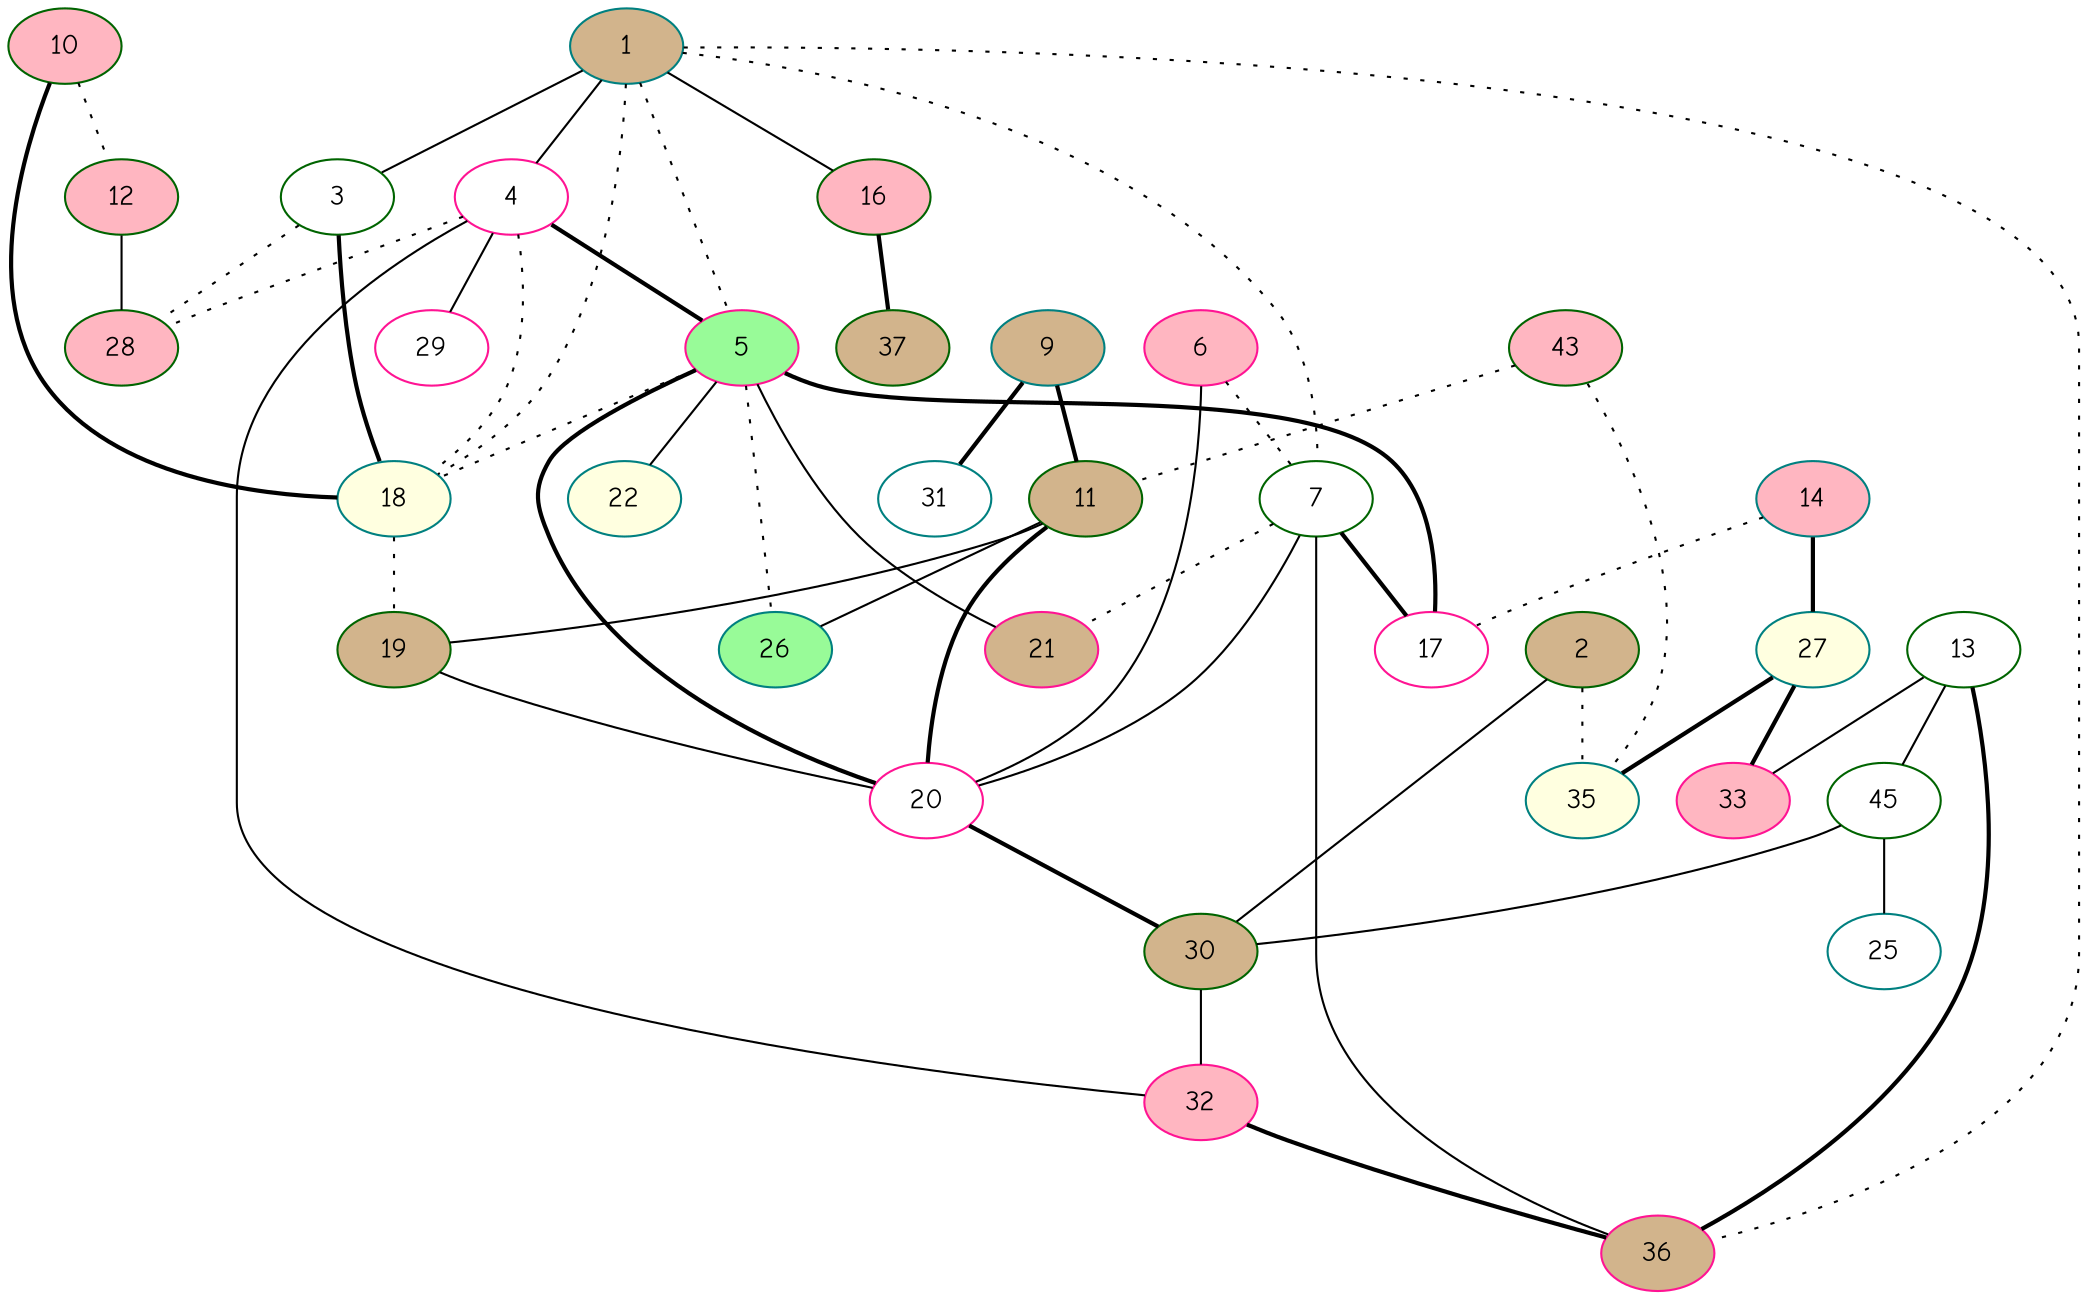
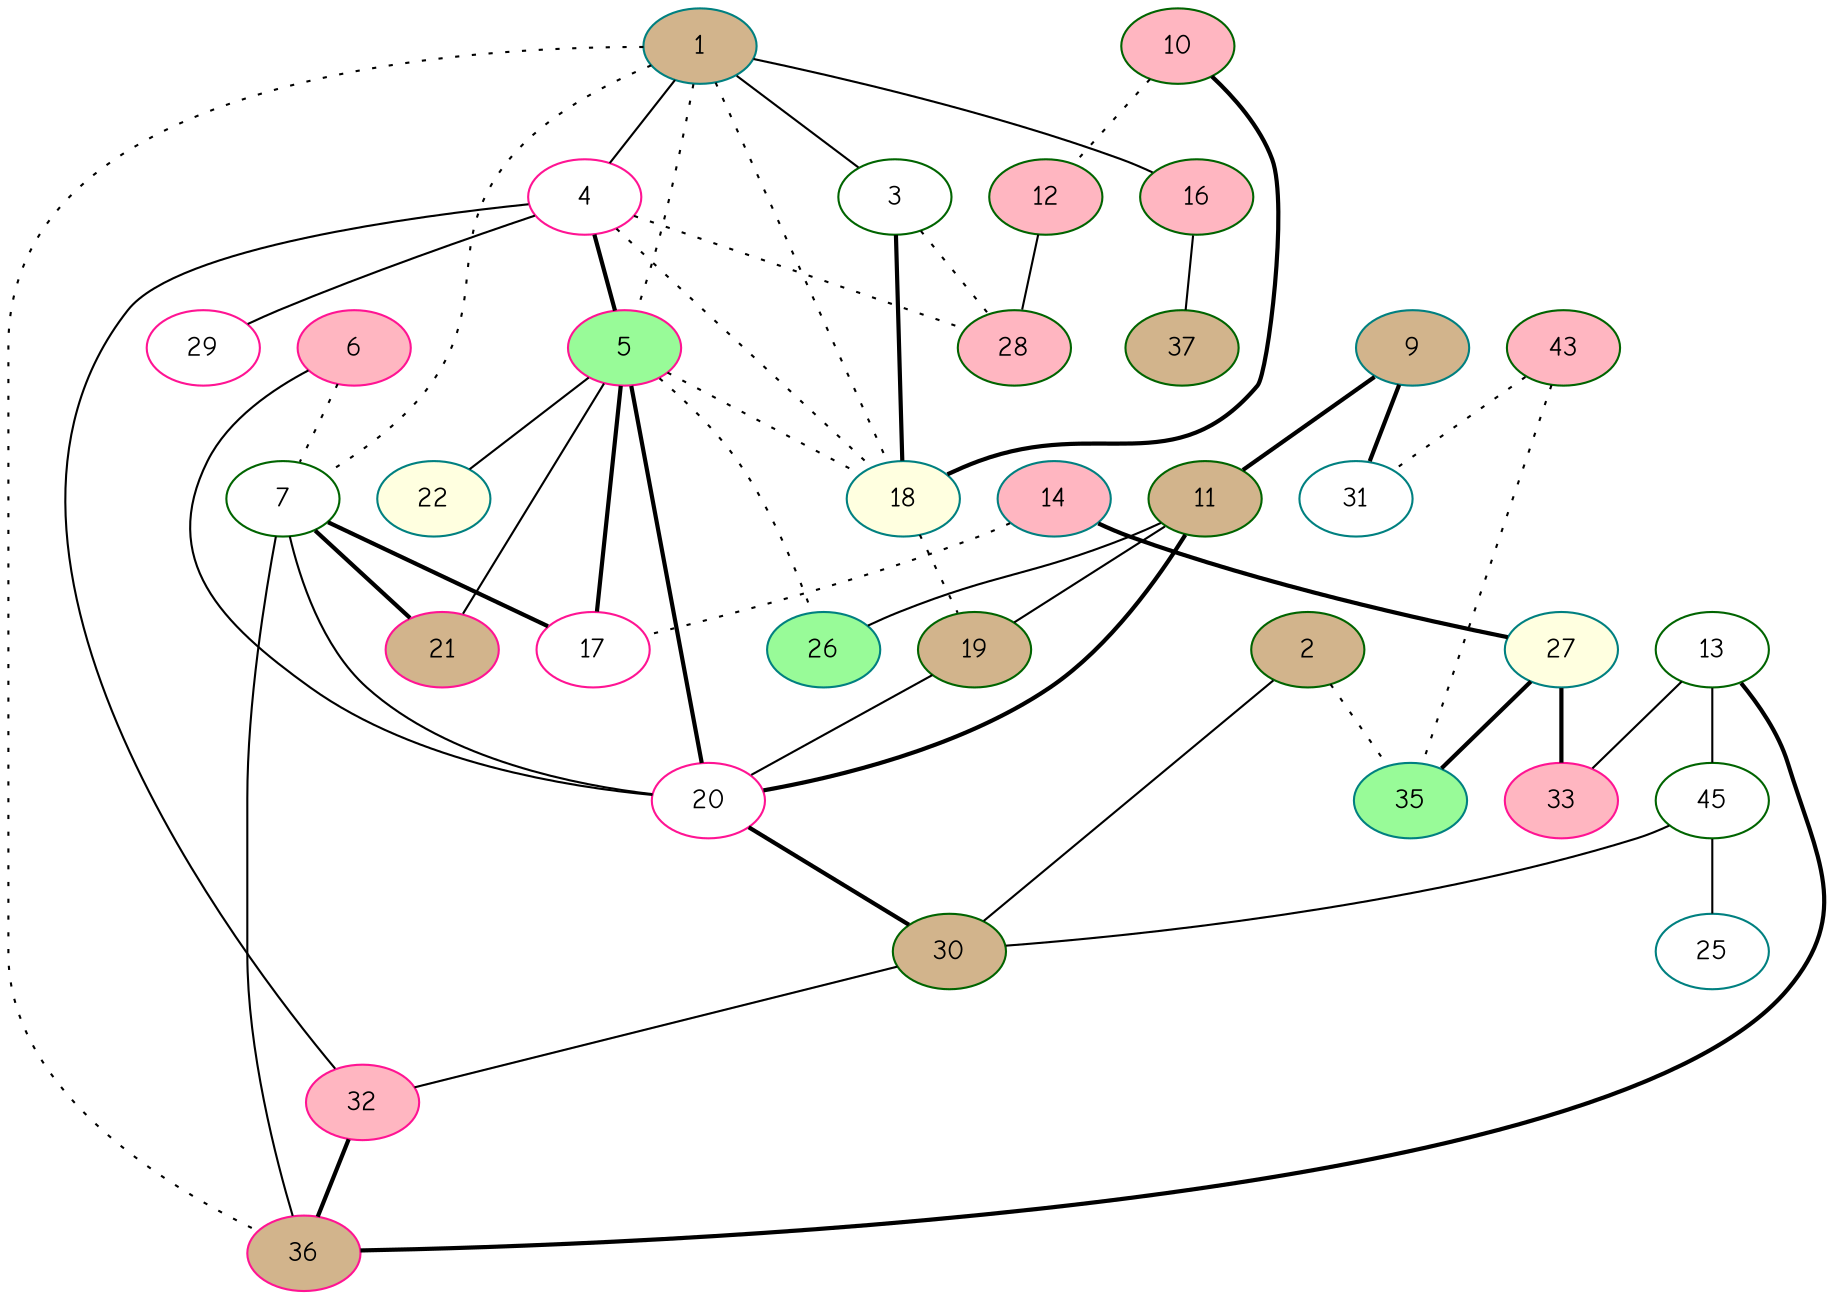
(883, 272) -> (1189, 273)
(1345, 418) -> (1460, 423)
(1188, 569) -> (363, 574)
(1582, 801) -> (1410, 801)
